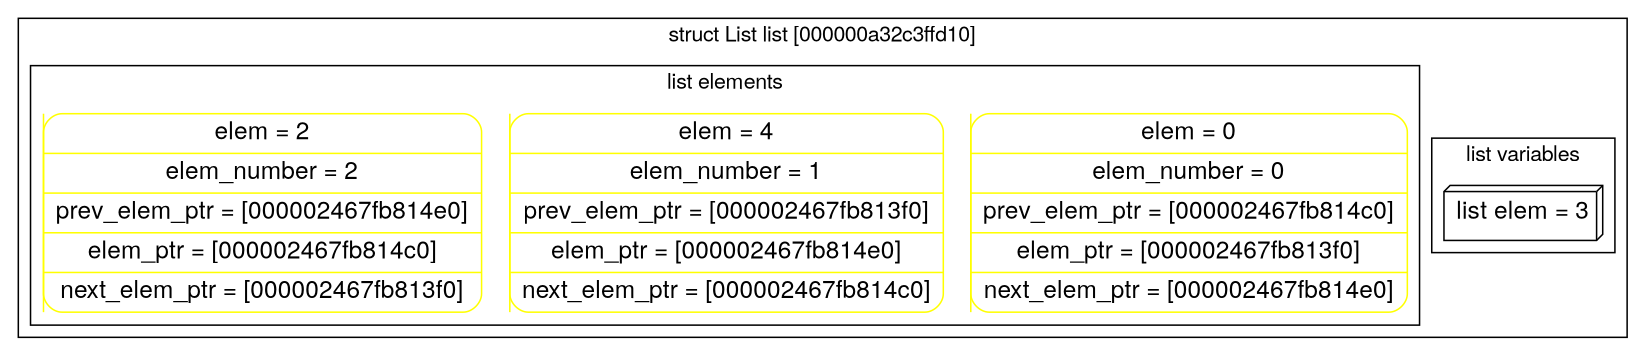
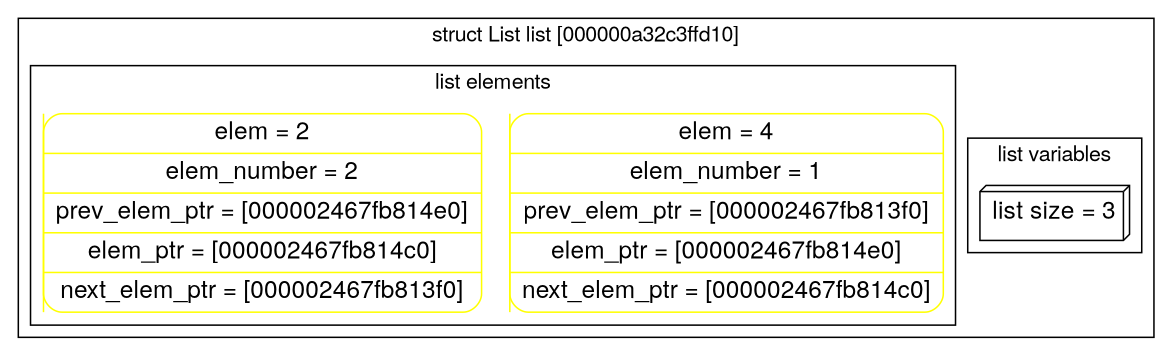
(1189, 213) -> none
(1523, 213) -> (1055, 213)
